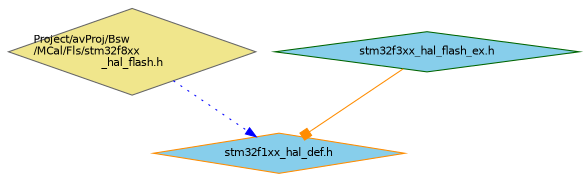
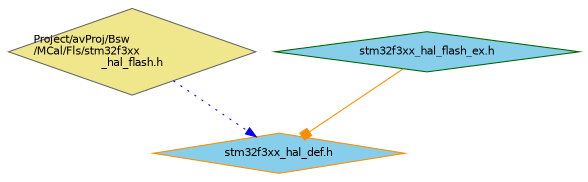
(132, 52) -> (132, 52)
(279, 153) -> (279, 153)
